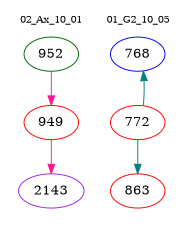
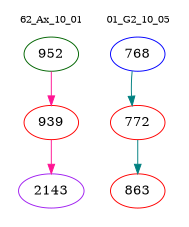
(51, 20) -> (51, 20)
(144, 93) -> (131, 84)
(51, 123) -> (51, 123)
